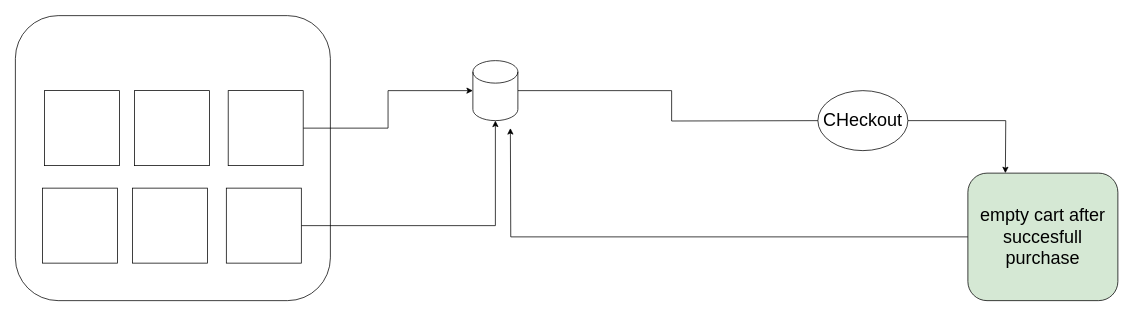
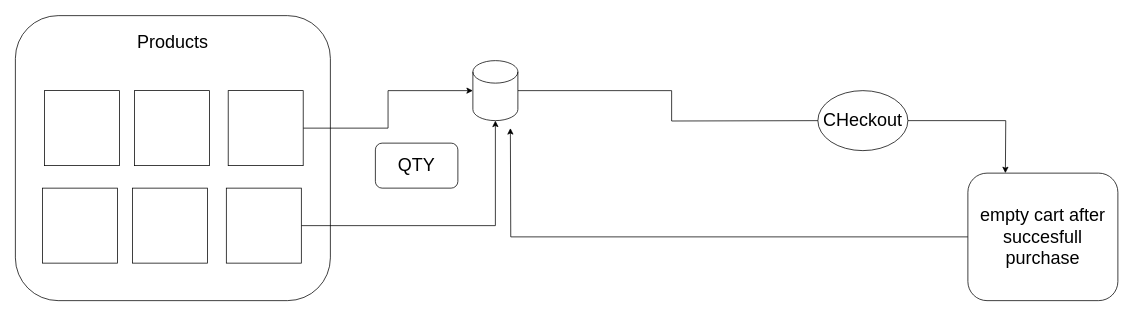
none -> (173, 42)
none -> (417, 165)
(1043, 237) -> (1043, 237)
